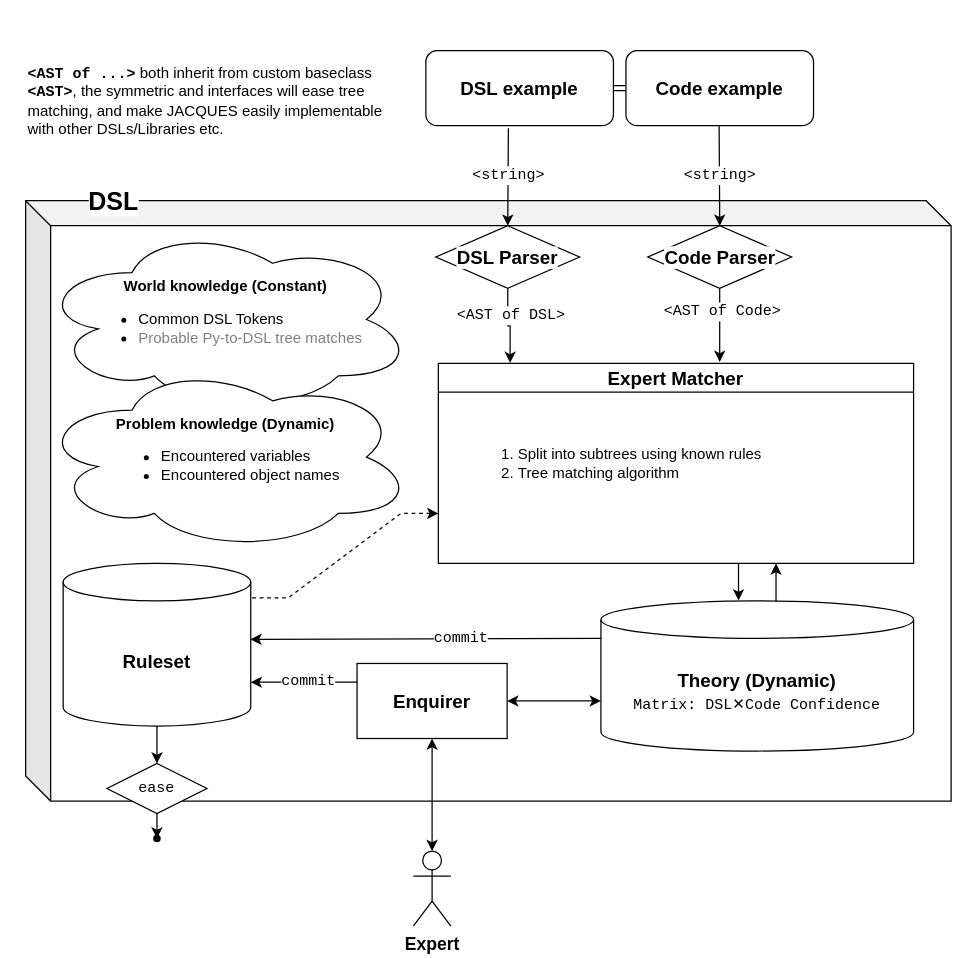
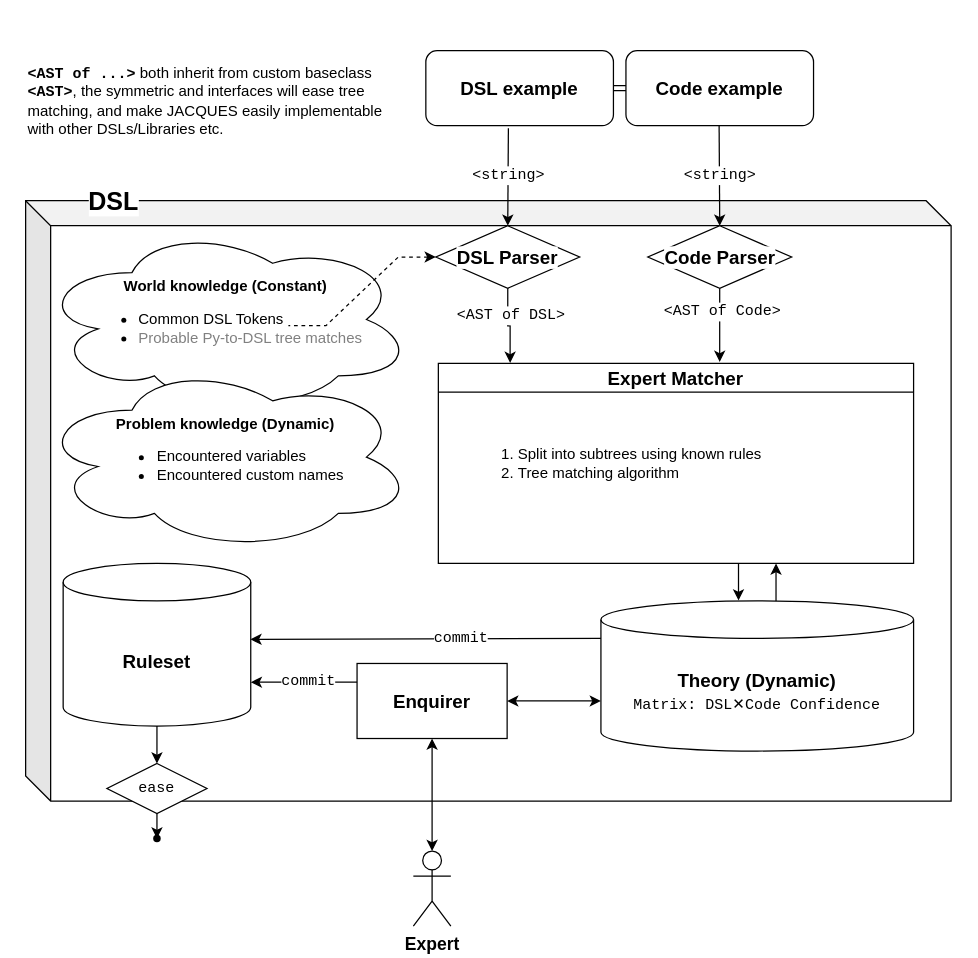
none -> (359, 294)
(226, 457) -> (226, 457)
(341, 558) -> none
